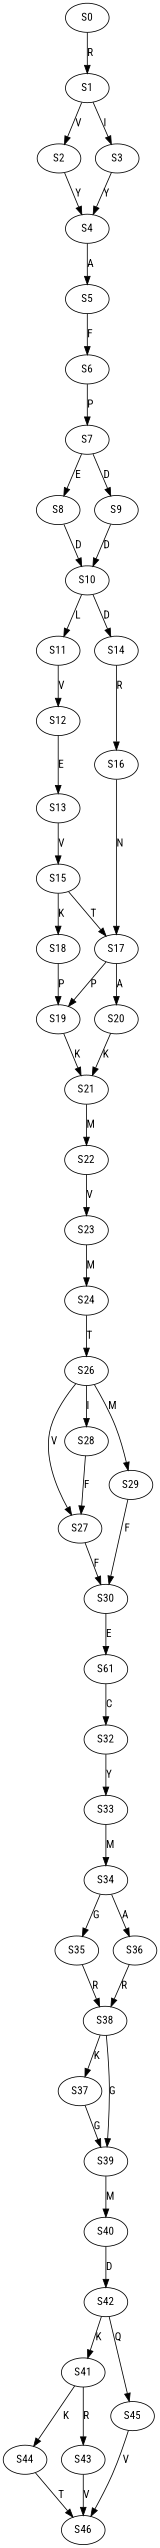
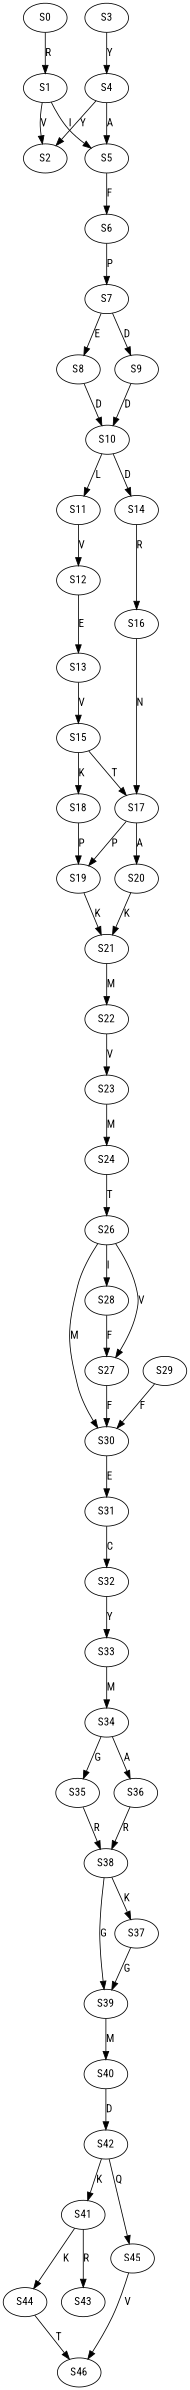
(101, 119) -> (65, 125)
(72, 190) -> (79, 120)
(114, 1422) -> (70, 1332)
(106, 1669) -> (107, 1512)
(83, 2491) -> none
